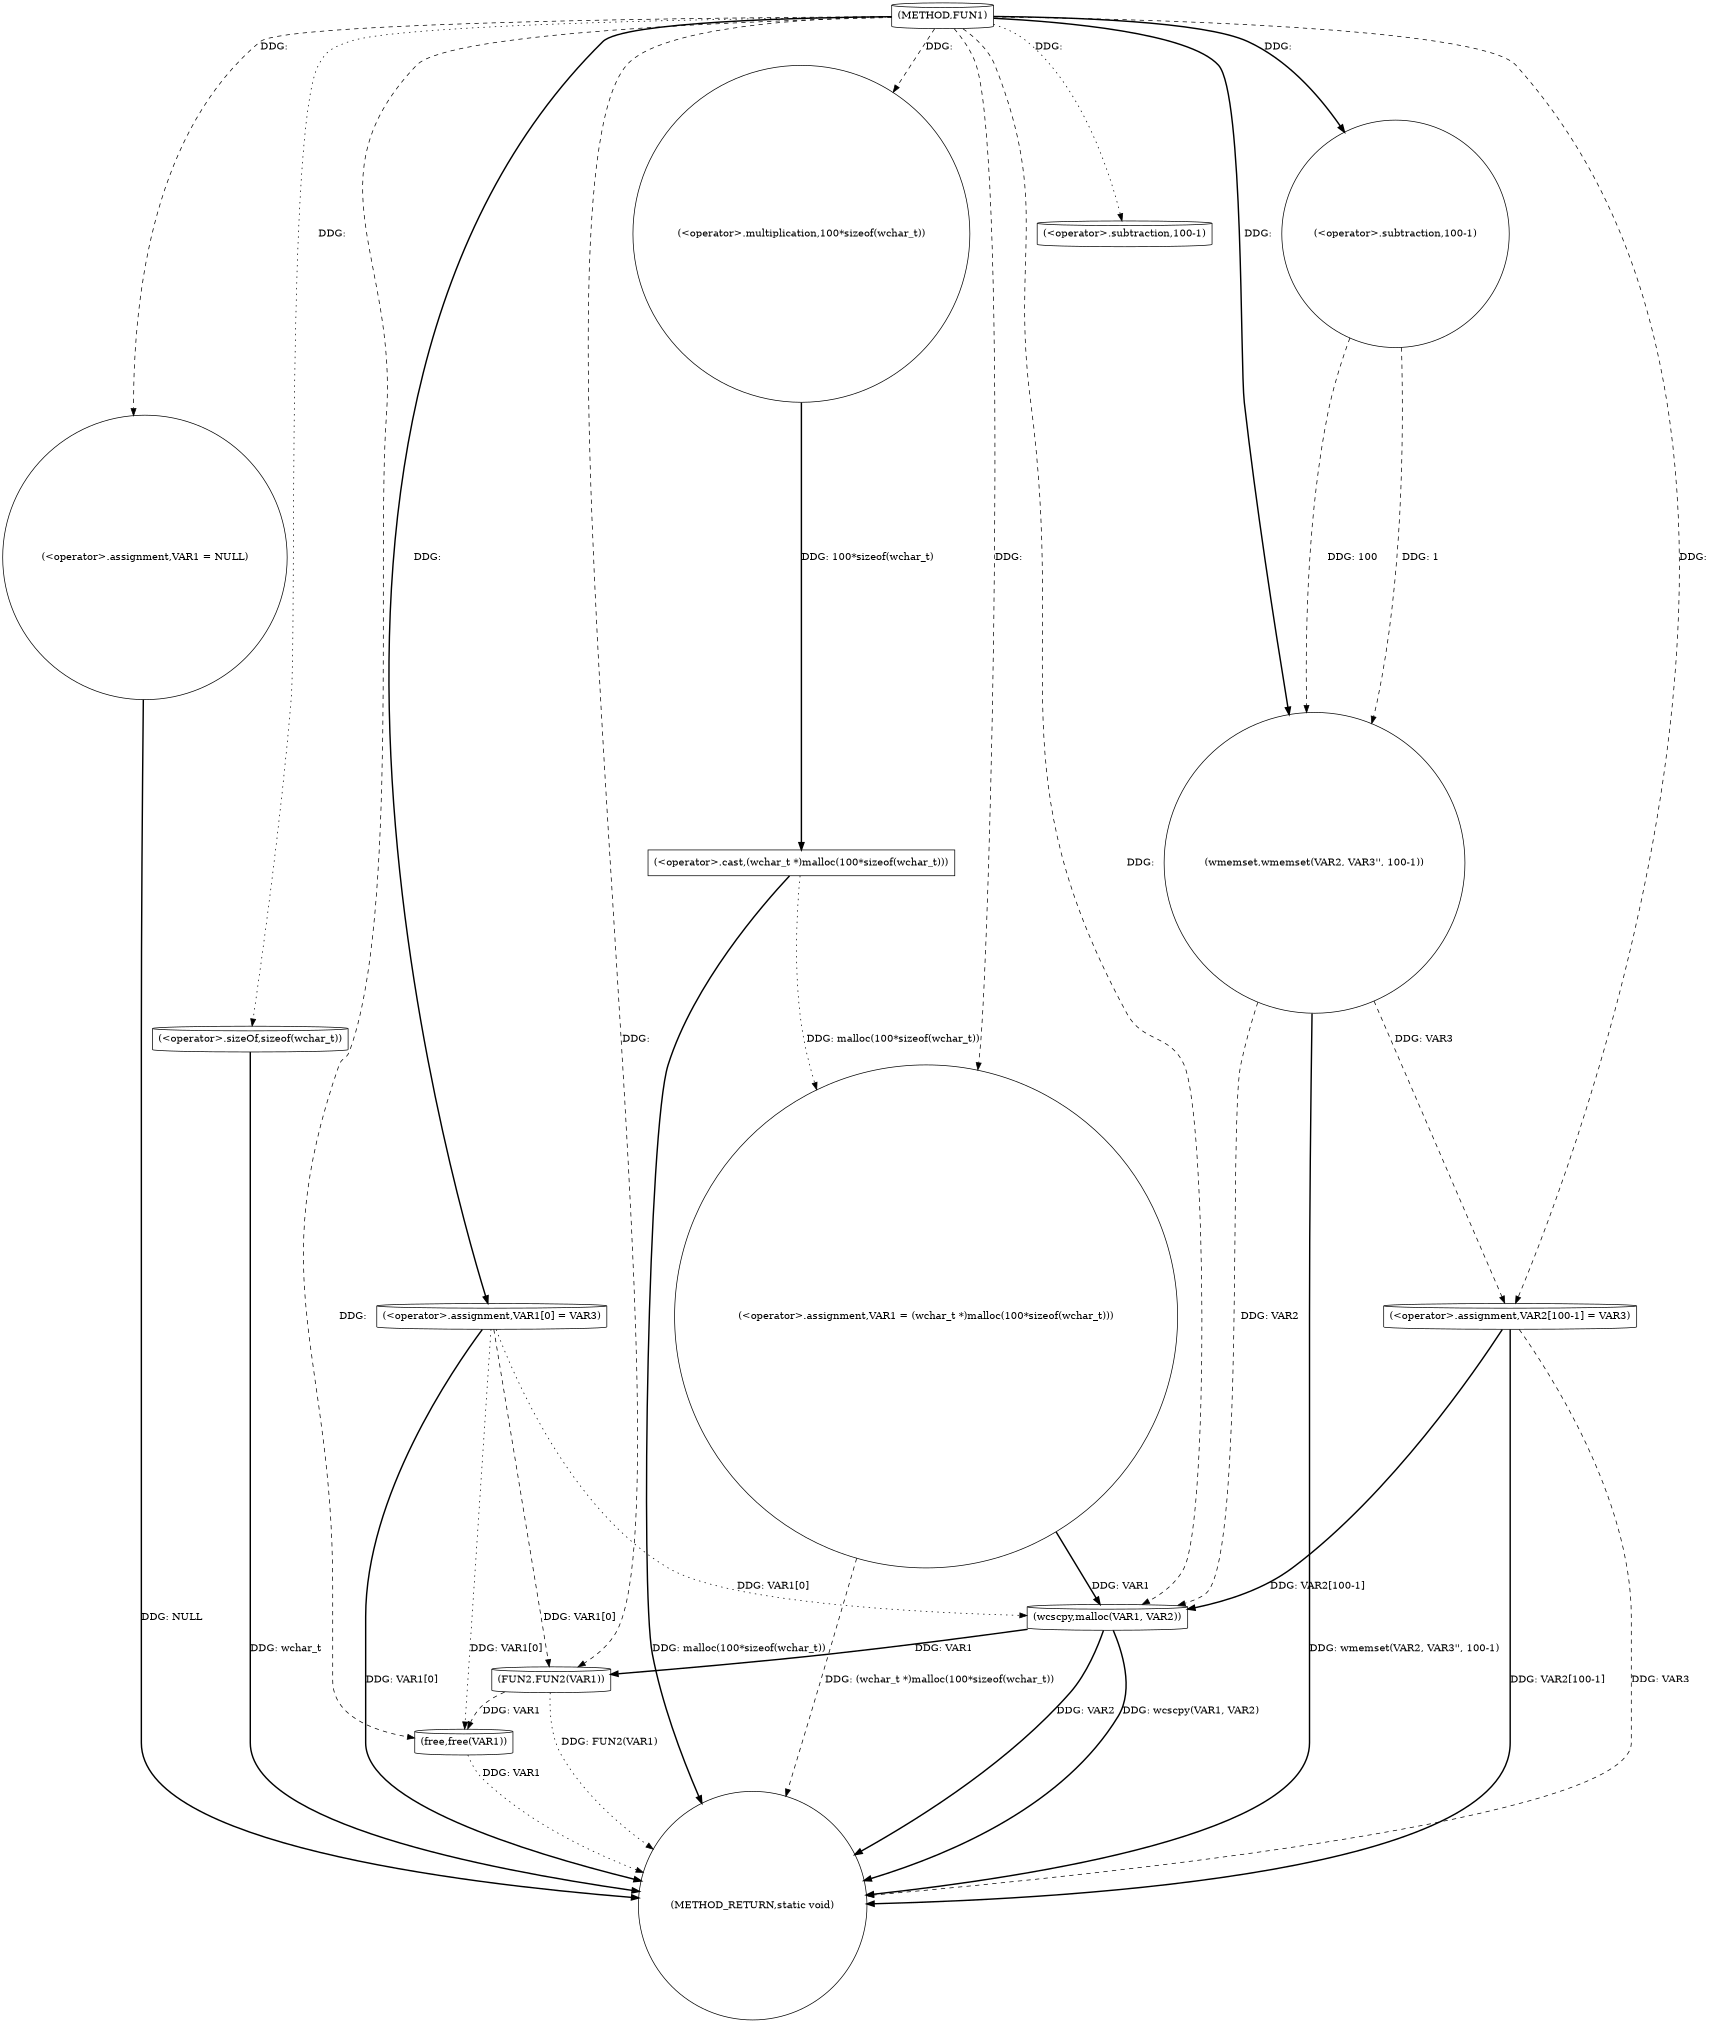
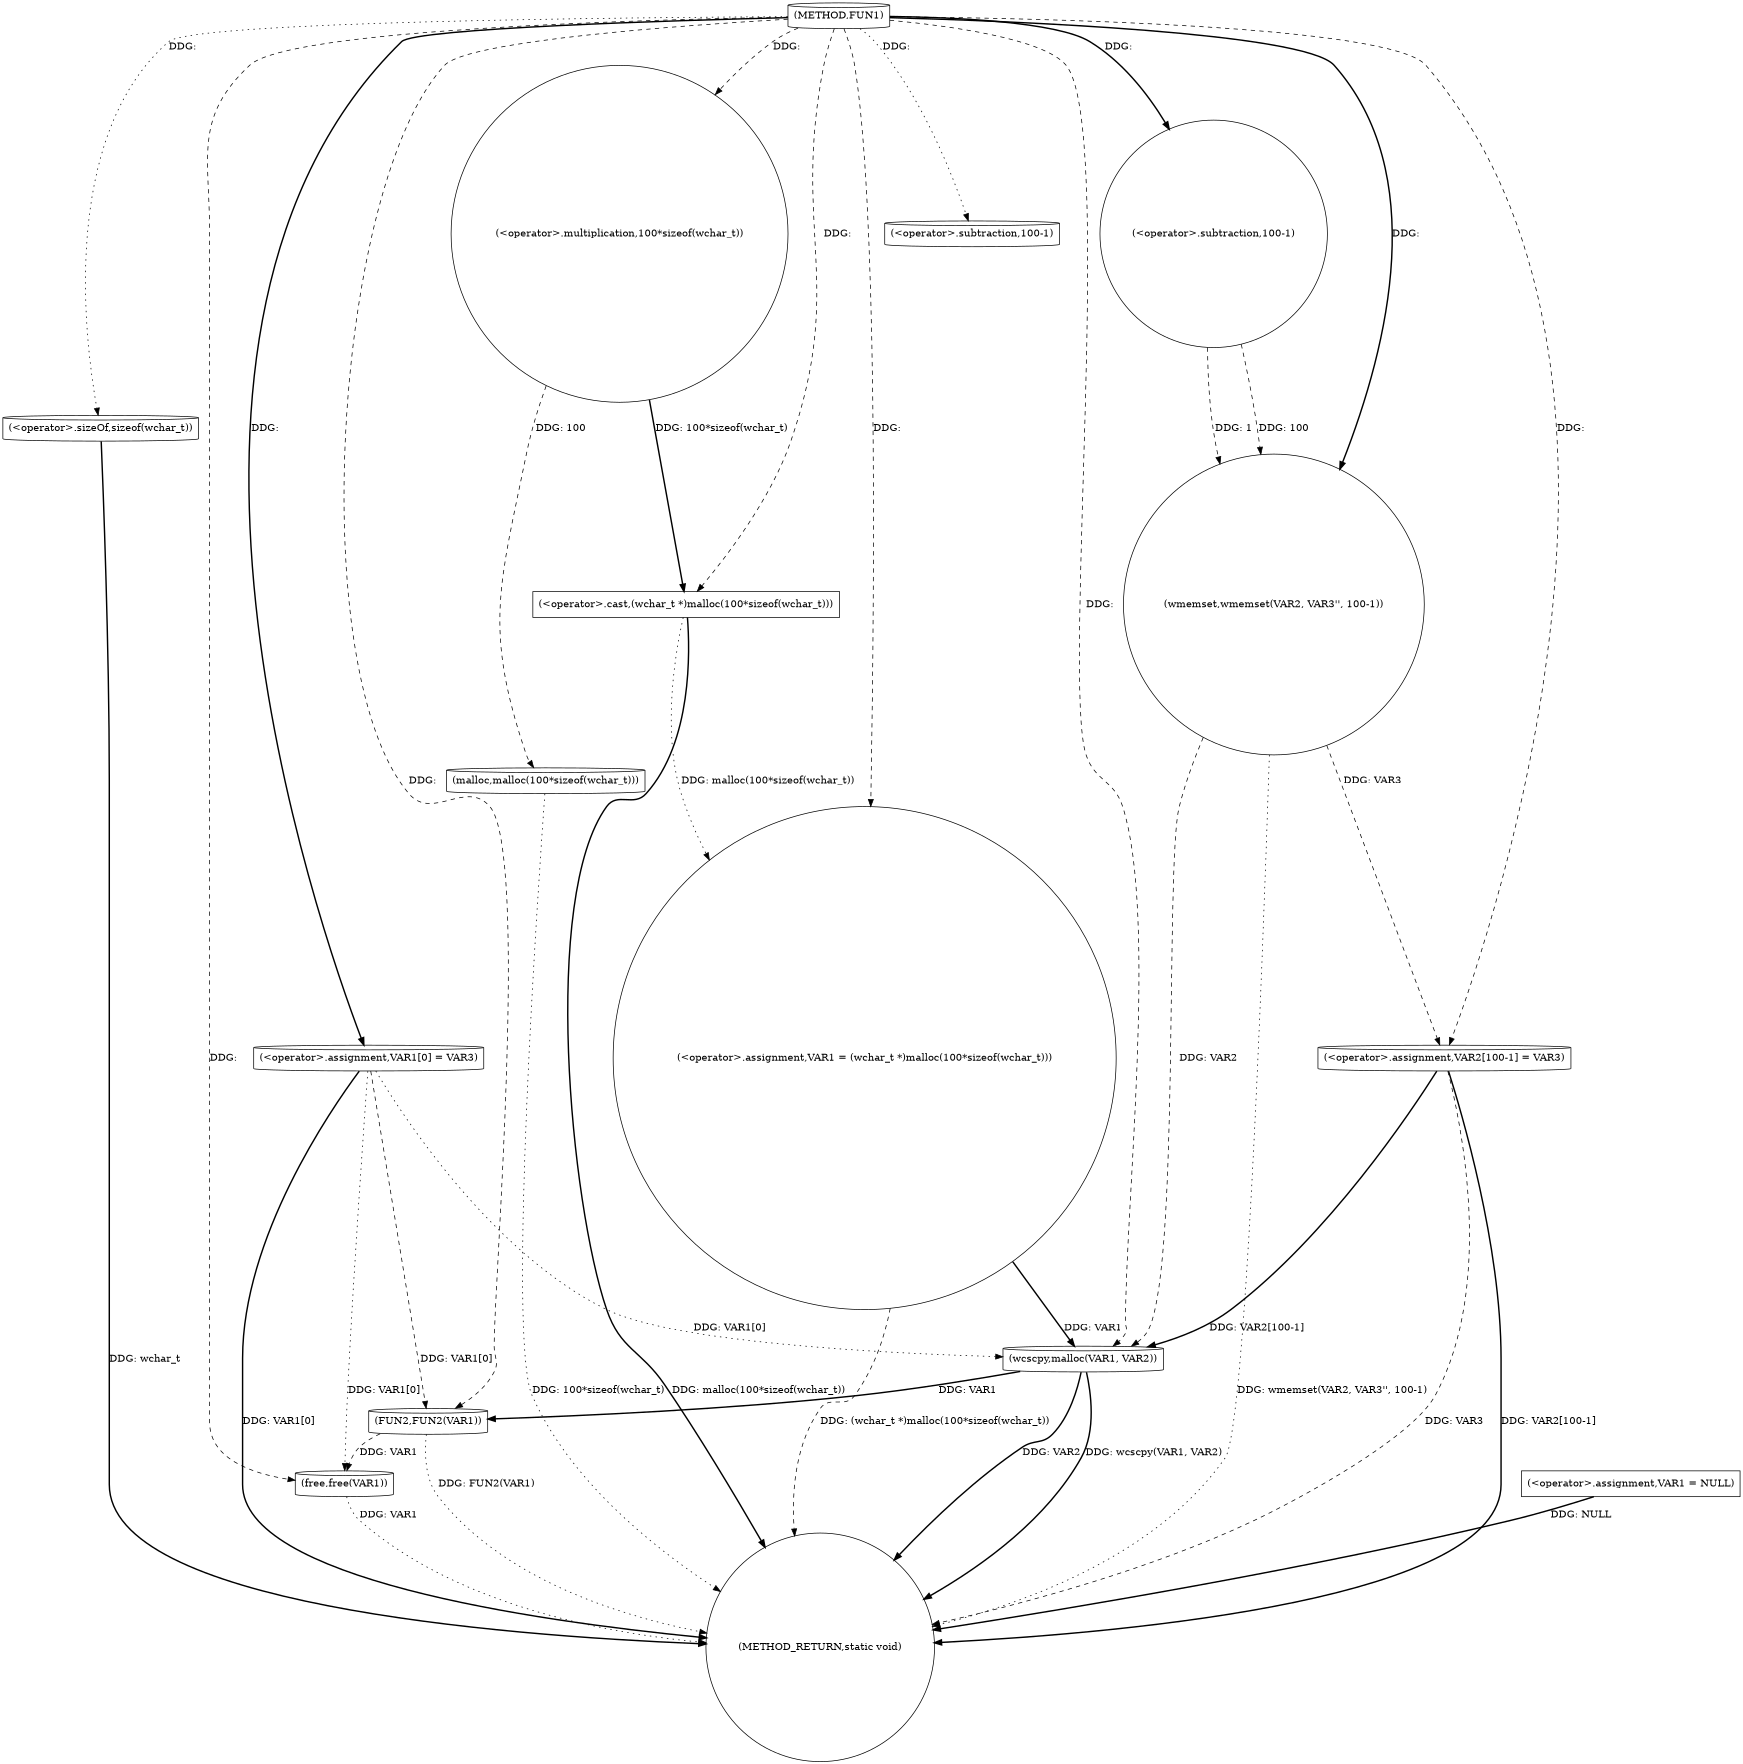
(375, 28) -> (816, 321)
(145, 557) -> (1631, 1484)
none -> (546, 781)
(1309, 1618) -> (1246, 1276)
